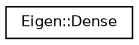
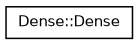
(69, 23) -> (69, 23)
